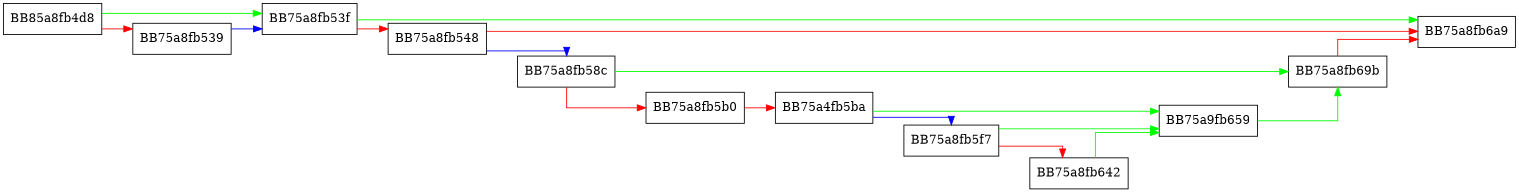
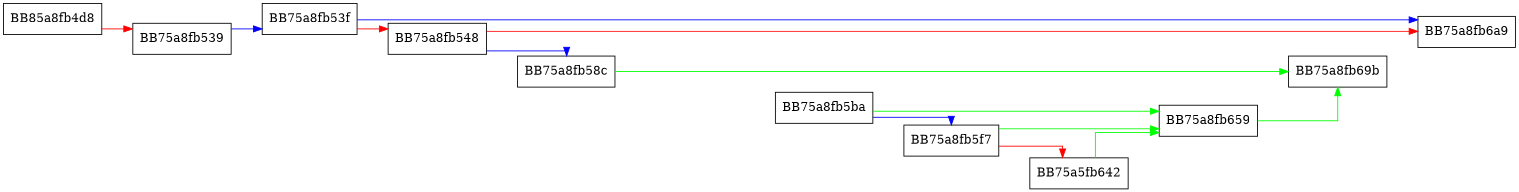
(178, 13) -> none
(883, 20) -> (883, 20)
(1365, 39) -> none
(695, 108) -> none
(824, 108) -> (824, 108)
(1208, 121) -> (1208, 121)
(1079, 173) -> (1079, 173)
